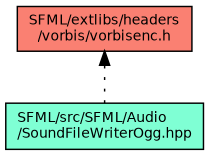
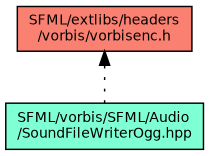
(105, 126) -> (105, 126)
